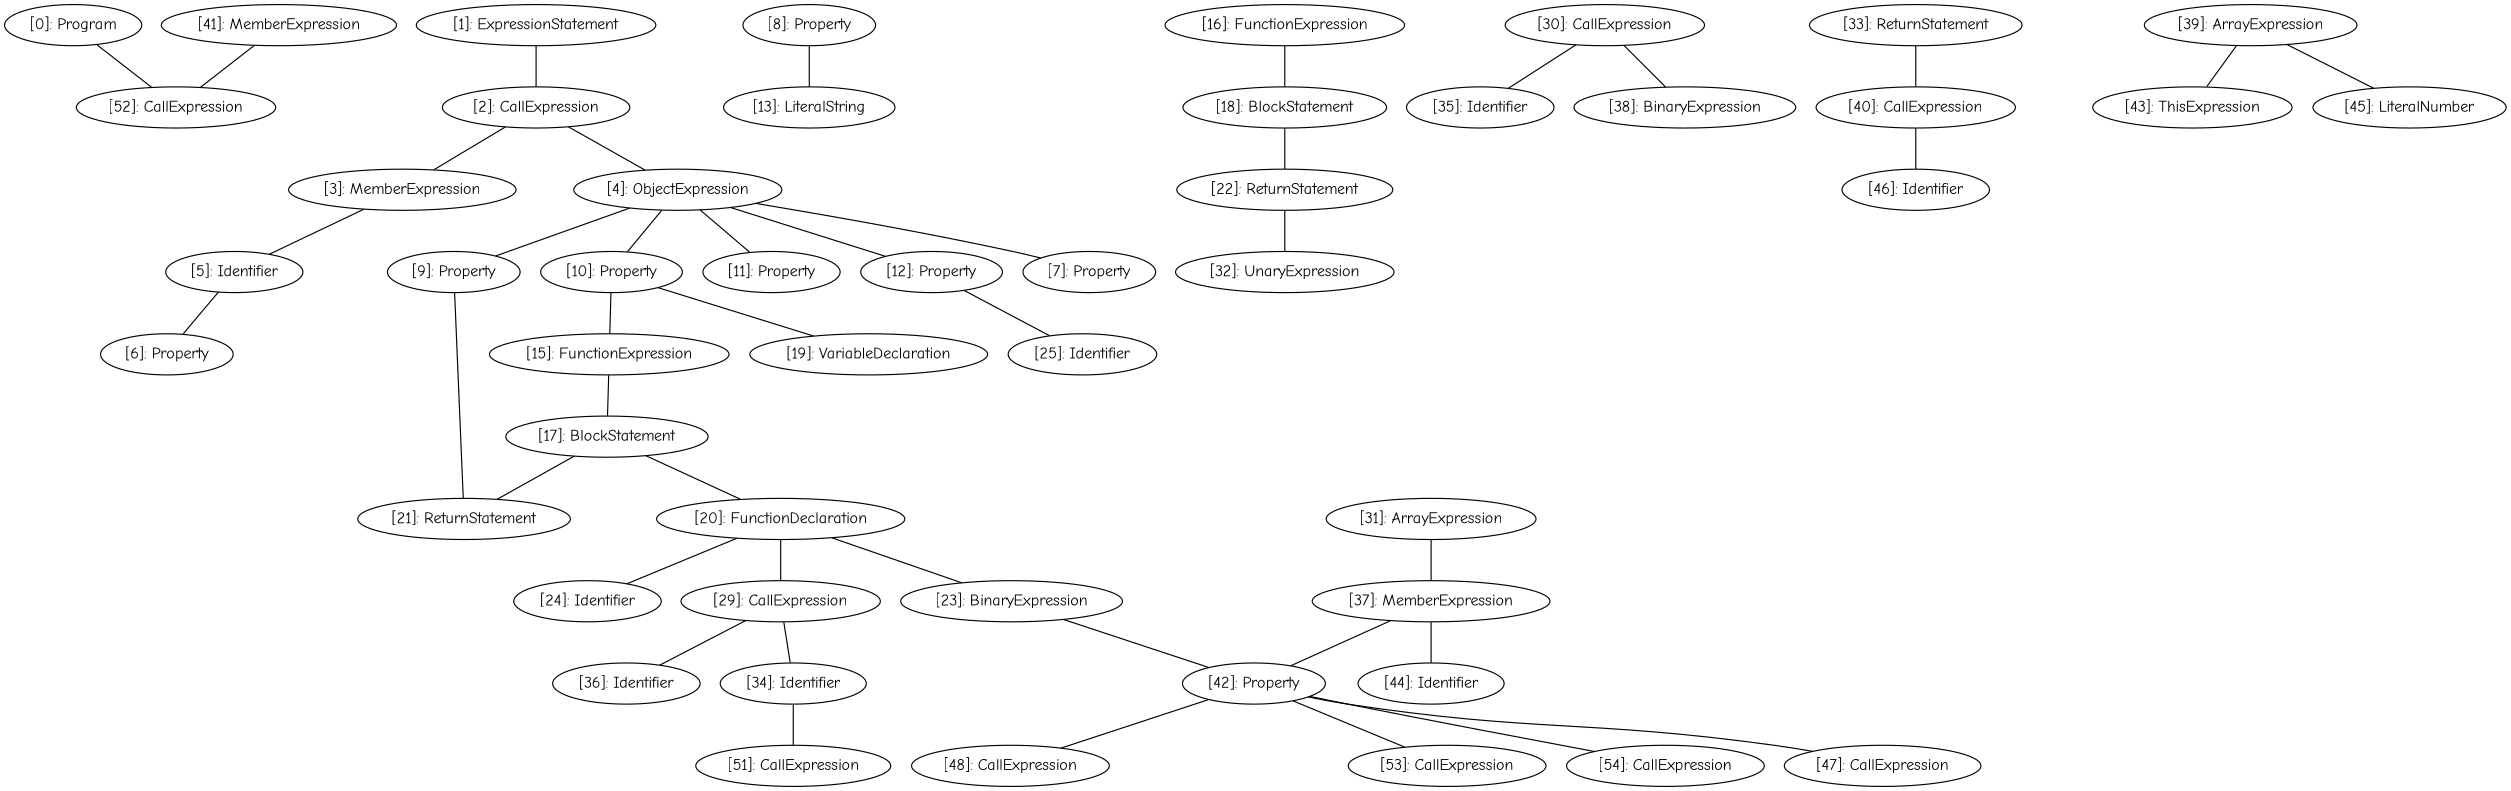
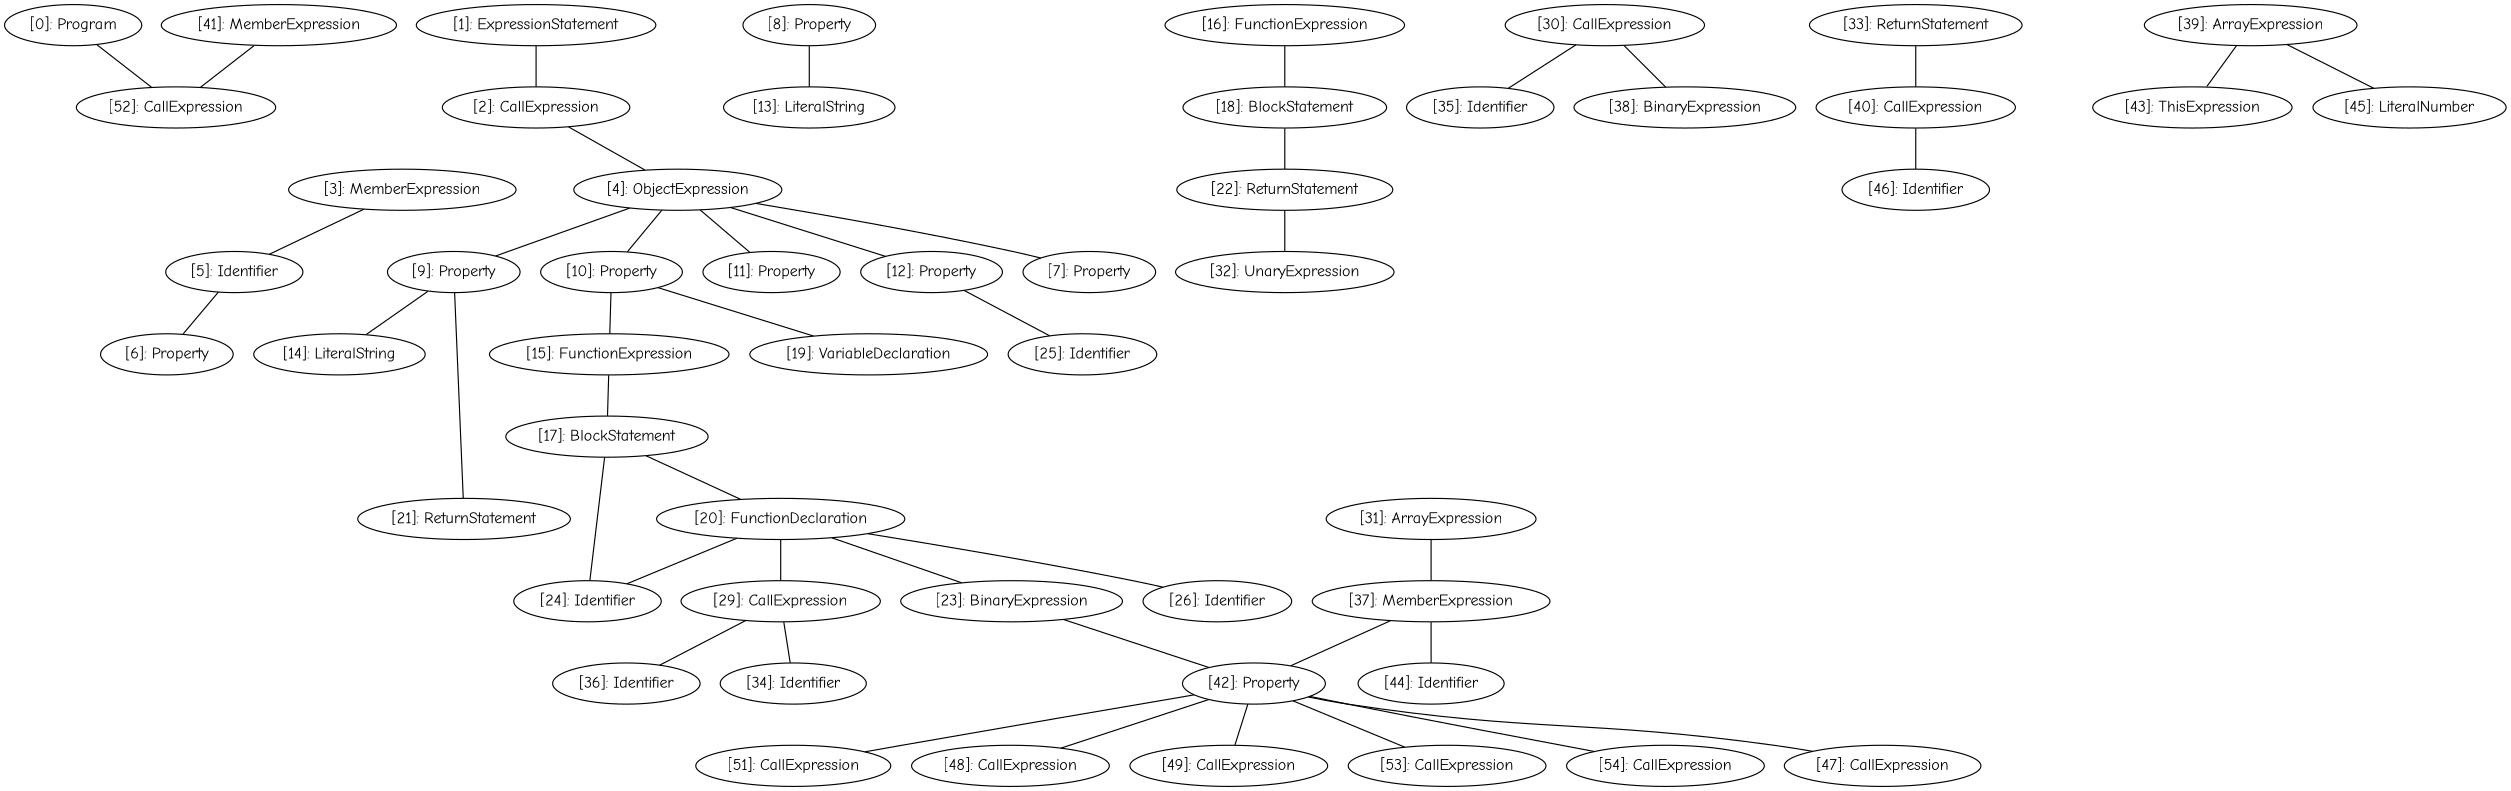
(470, 148) -> none
none -> (339, 354)
(536, 478) -> (597, 519)
none -> (1217, 601)
(793, 725) -> (1029, 723)
none -> (1229, 766)
